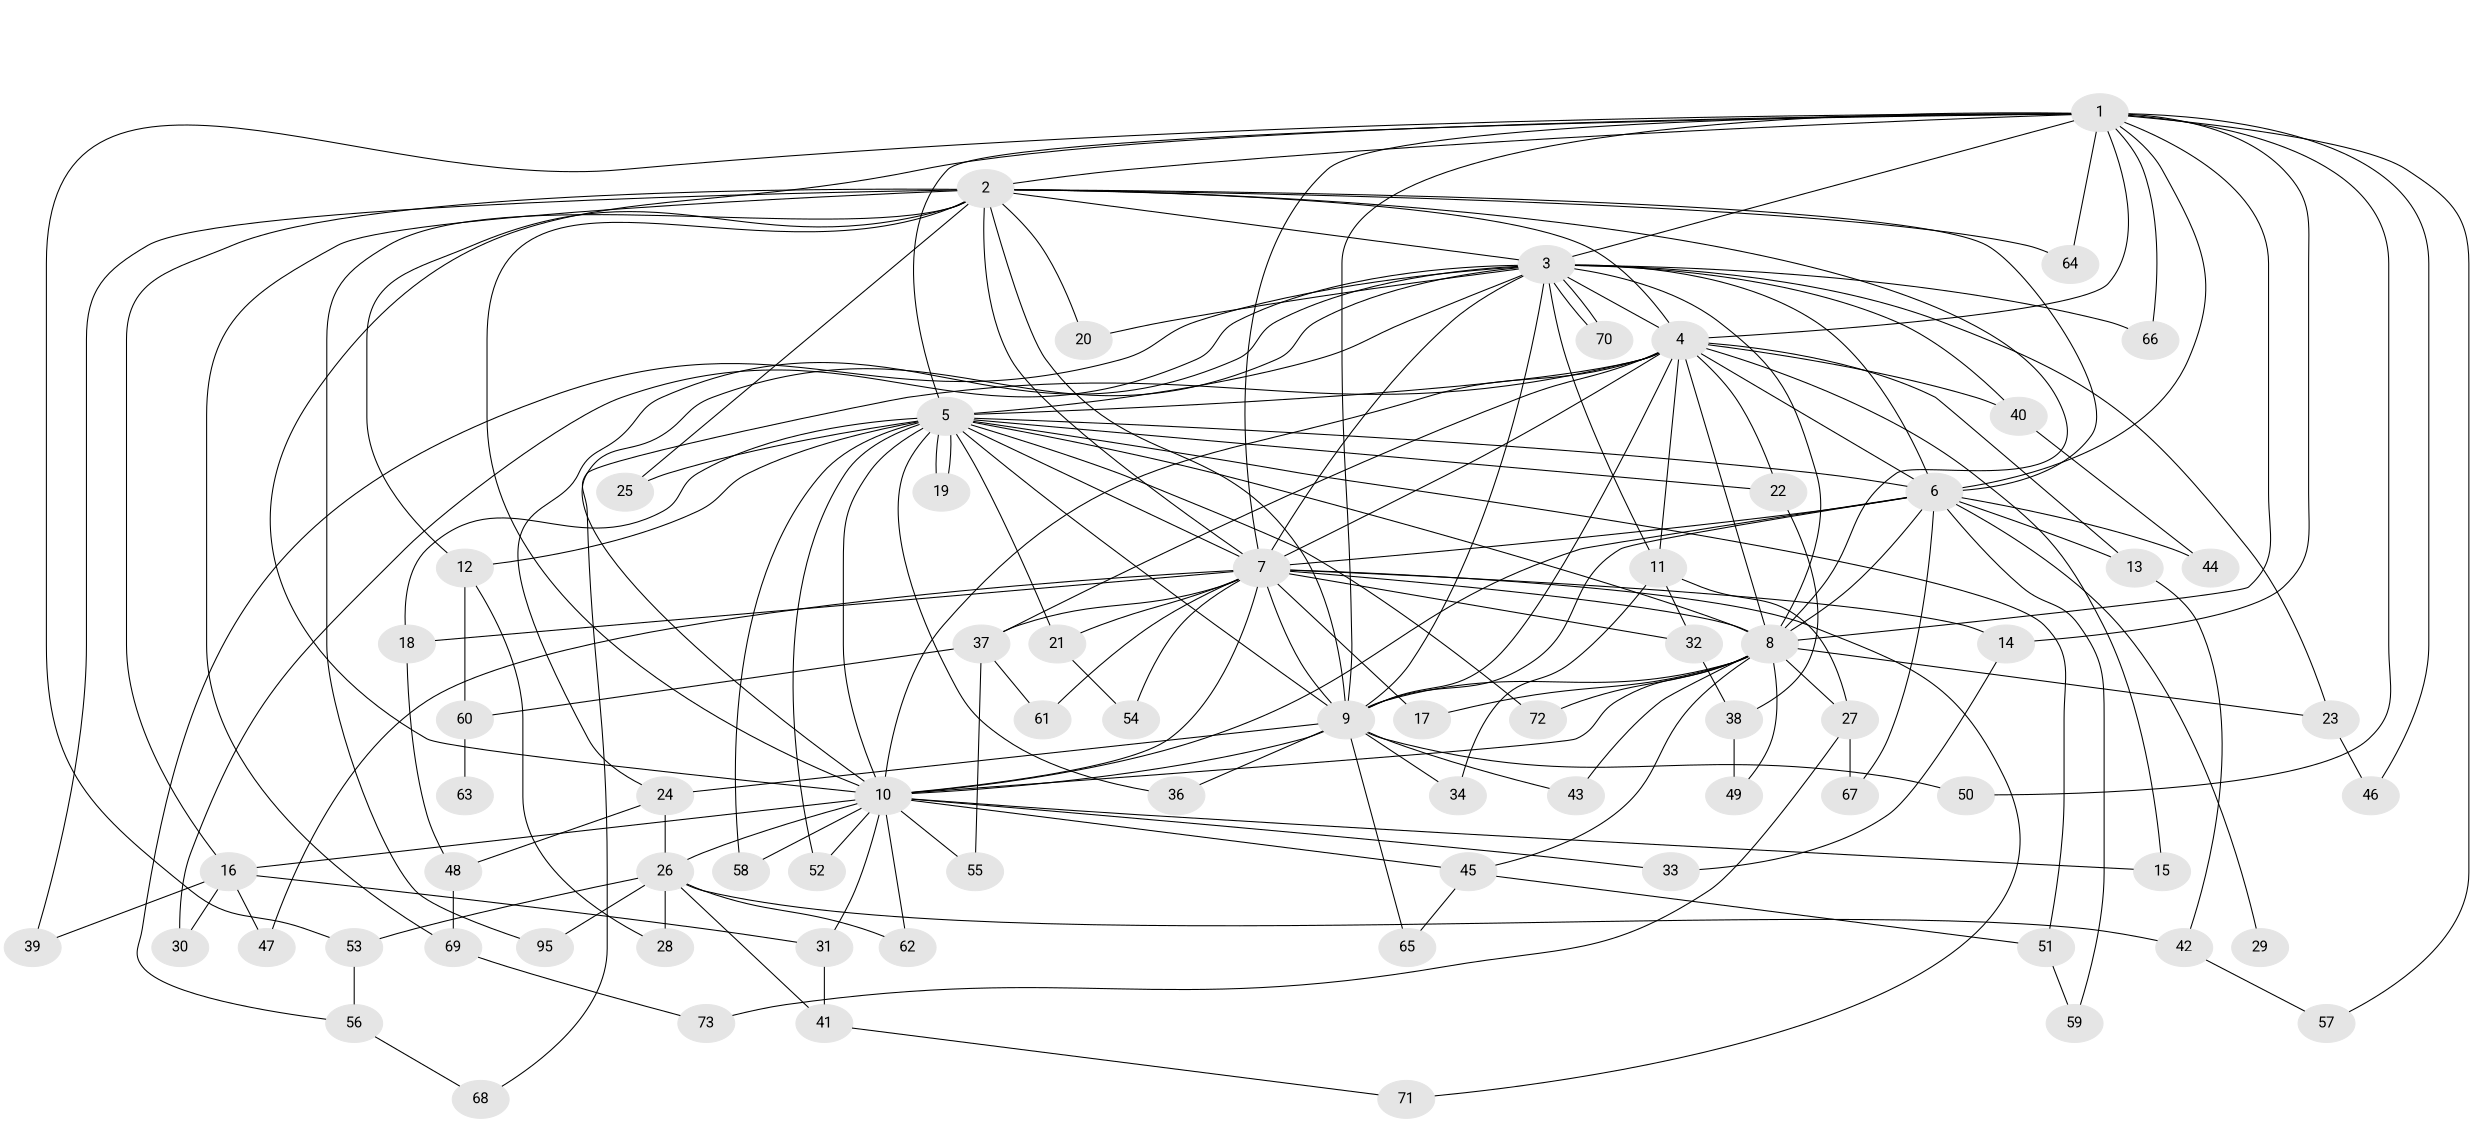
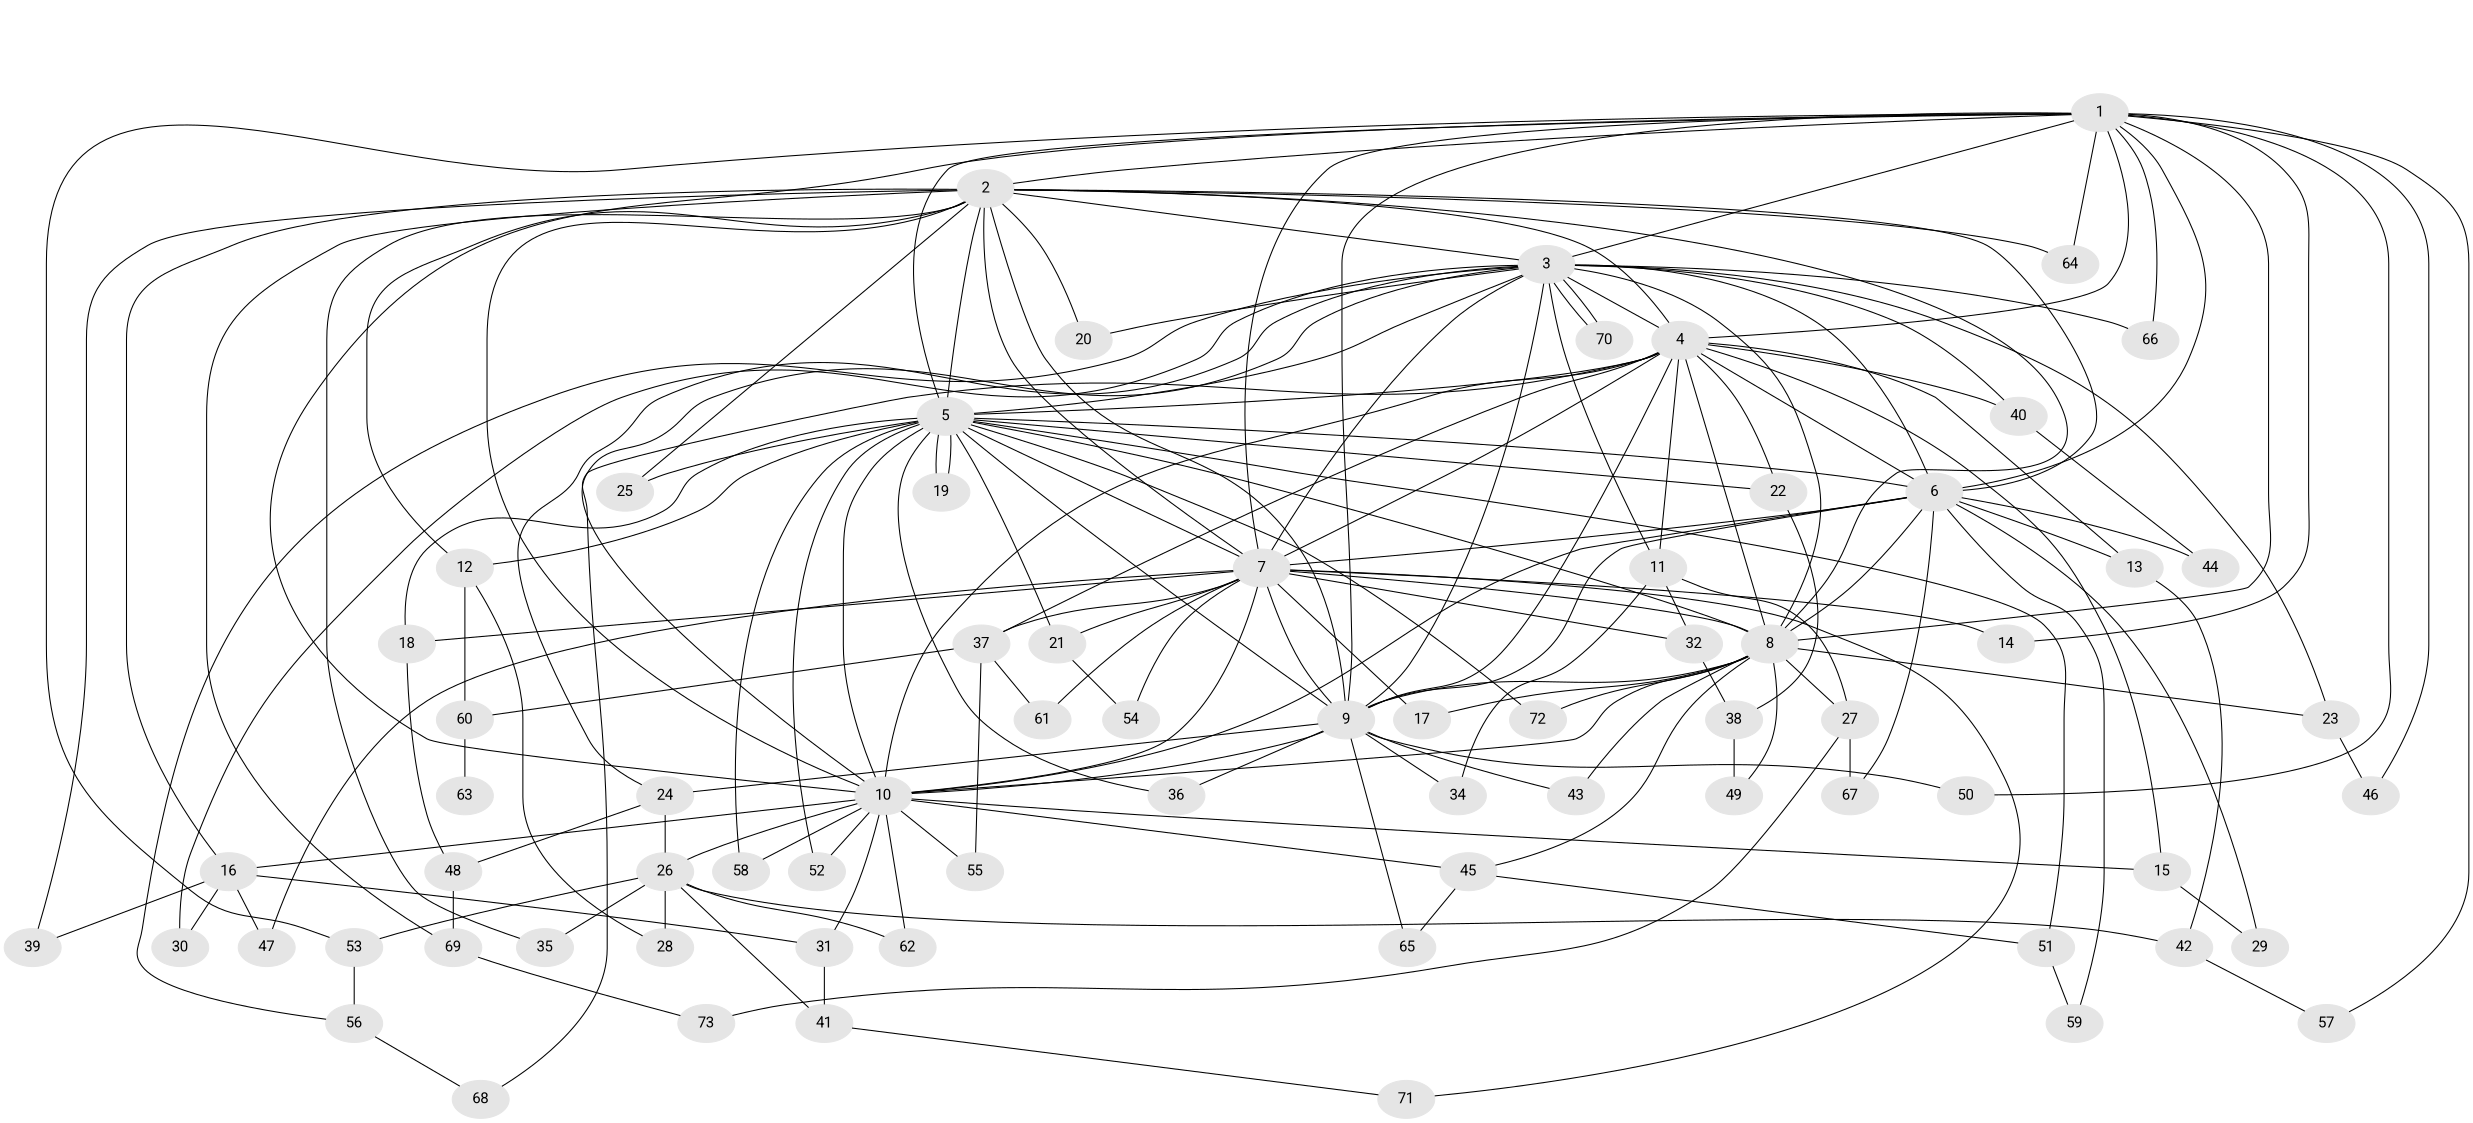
none -> (961, 302)
(1671, 872) -> none
none -> (2211, 910)
(545, 948) -> (545, 948)
